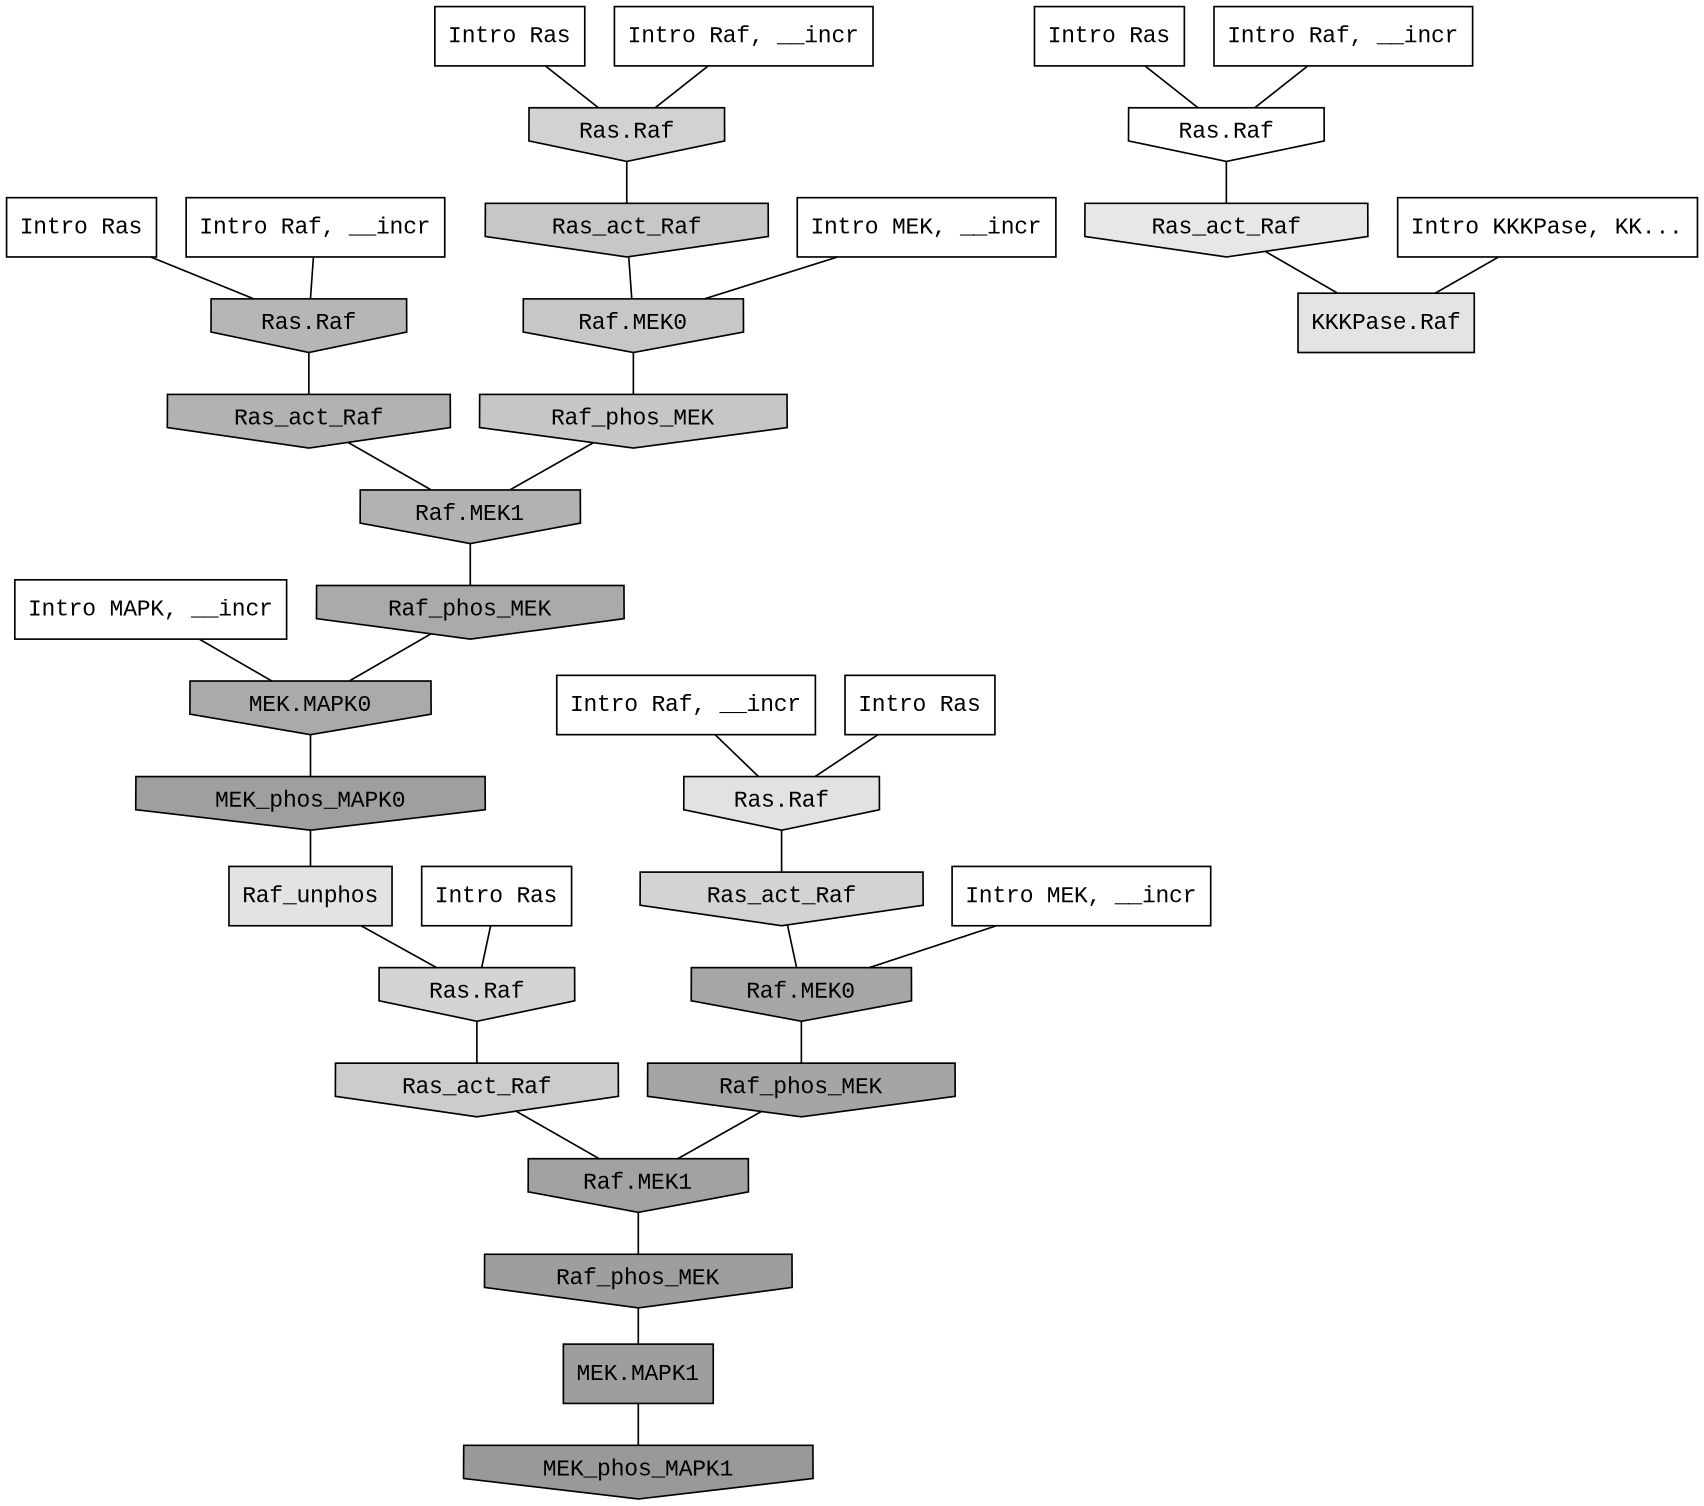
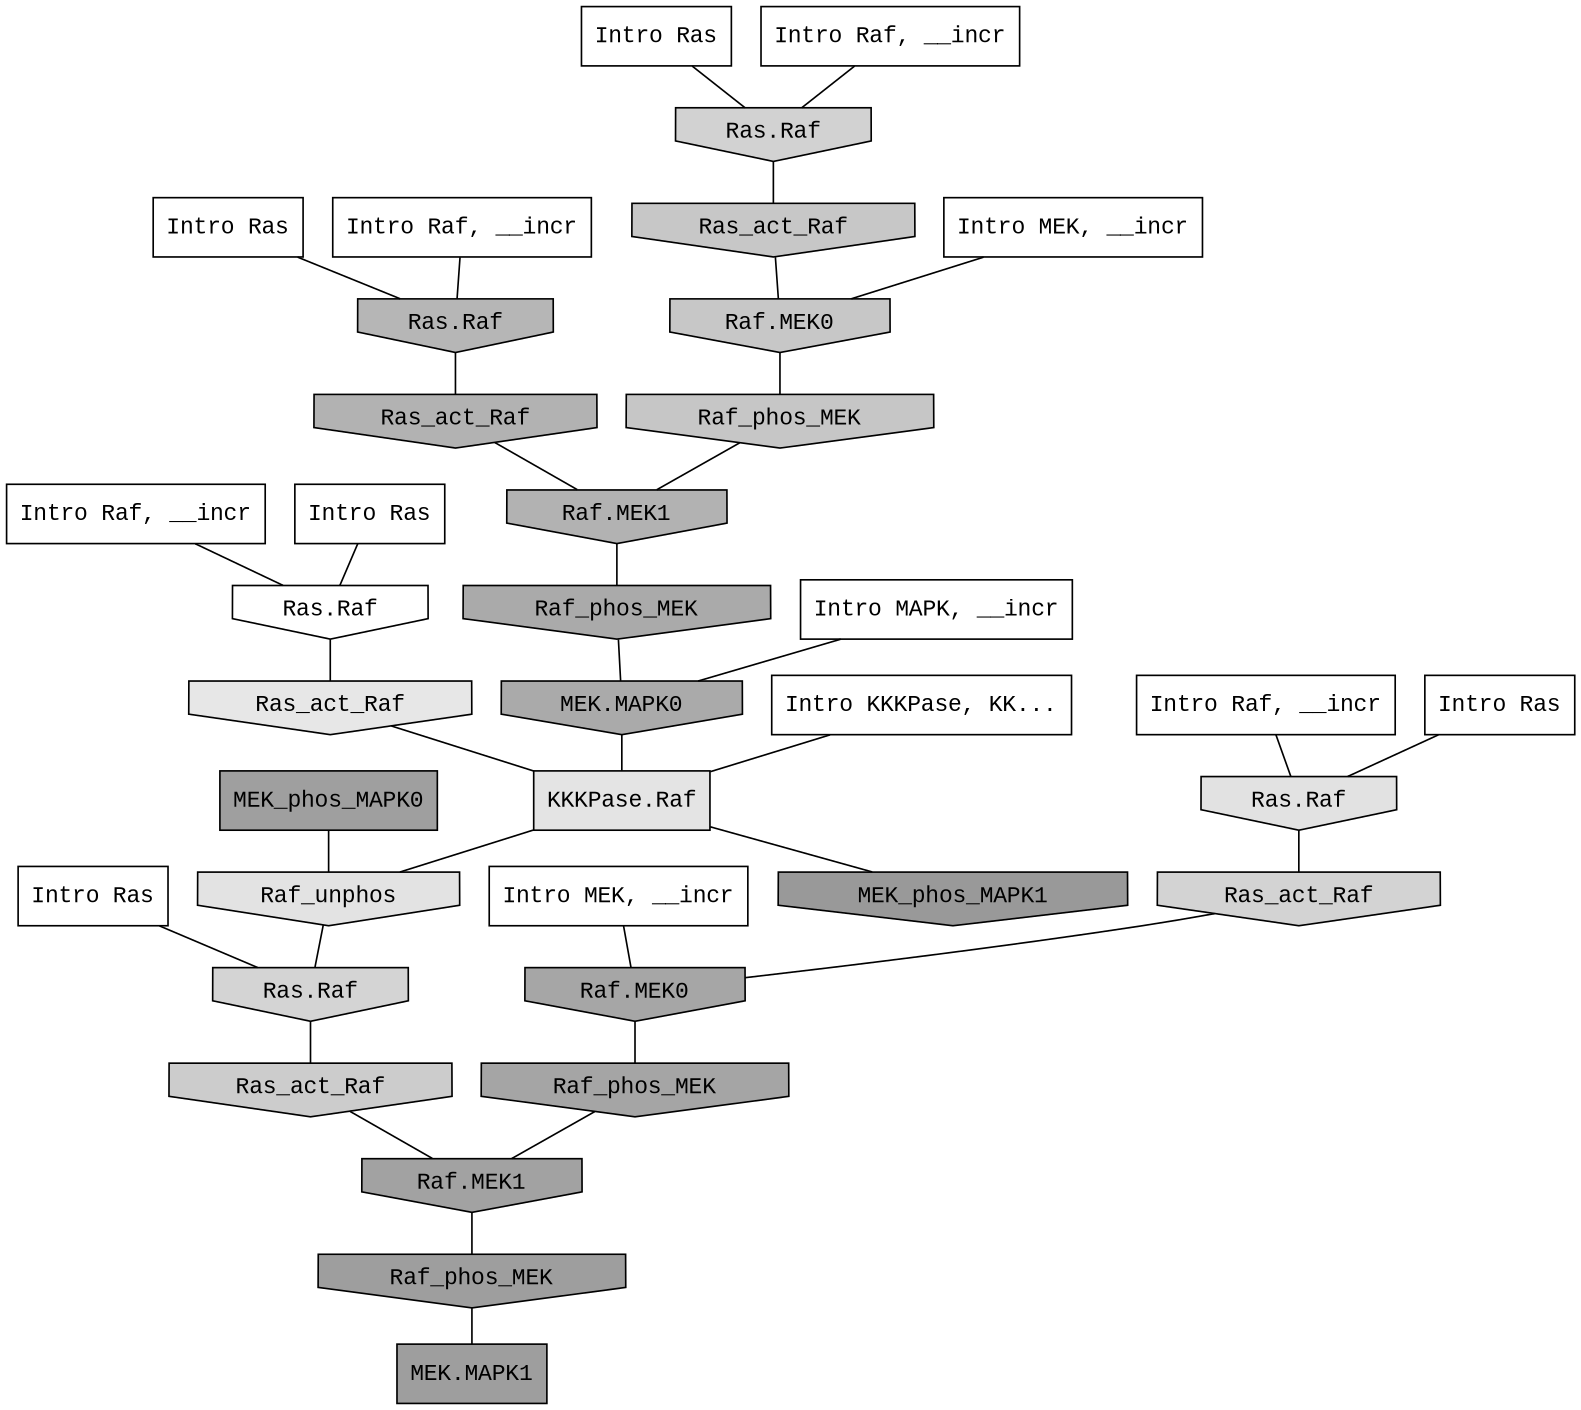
(311, 756) -> (622, 753)
(311, 801) -> (329, 801)
none -> (466, 851)
(311, 896) -> (329, 896)
(638, 1424) -> (791, 849)
